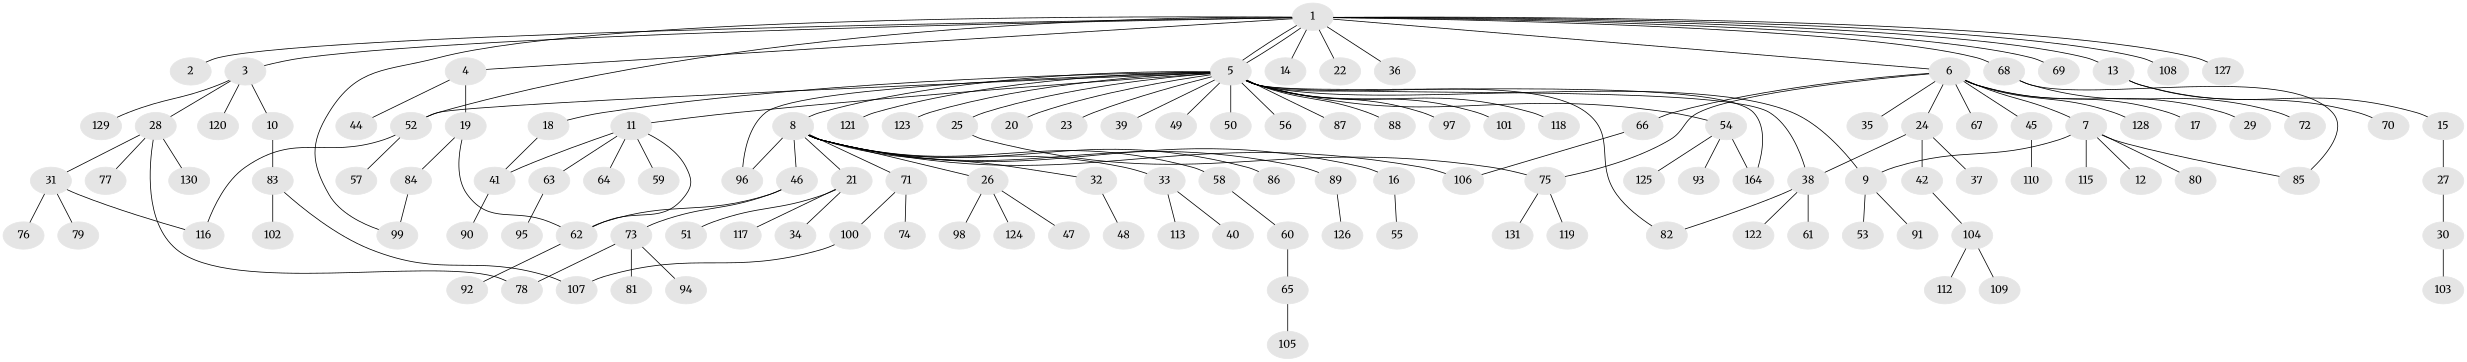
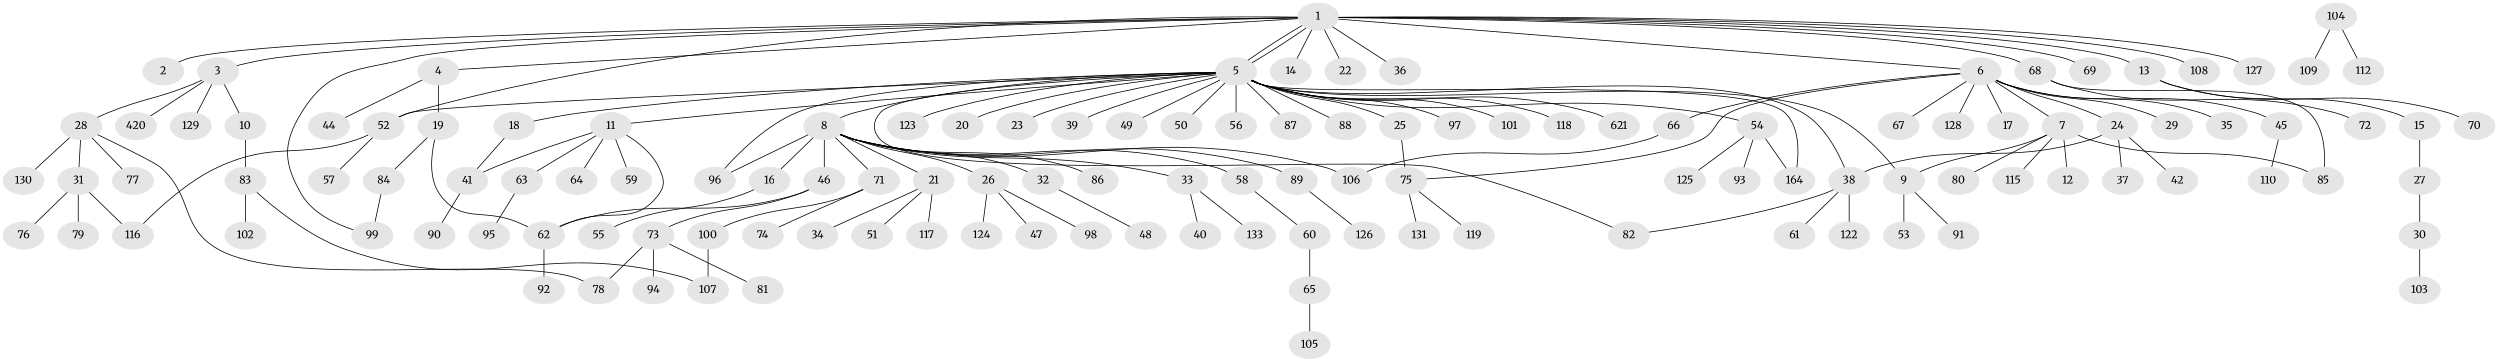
(218, 126) -> (136, 126)
(848, 126) -> (1619, 126)
(1947, 208) -> none
(1178, 236) -> (1255, 236)
